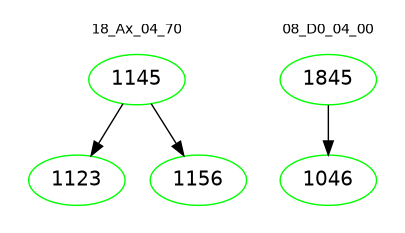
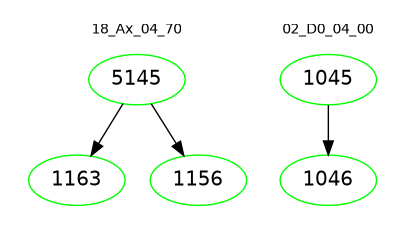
(328, 30) -> (328, 30)
(137, 80) -> (137, 80)
(328, 80) -> (328, 80)
(77, 180) -> (77, 180)
